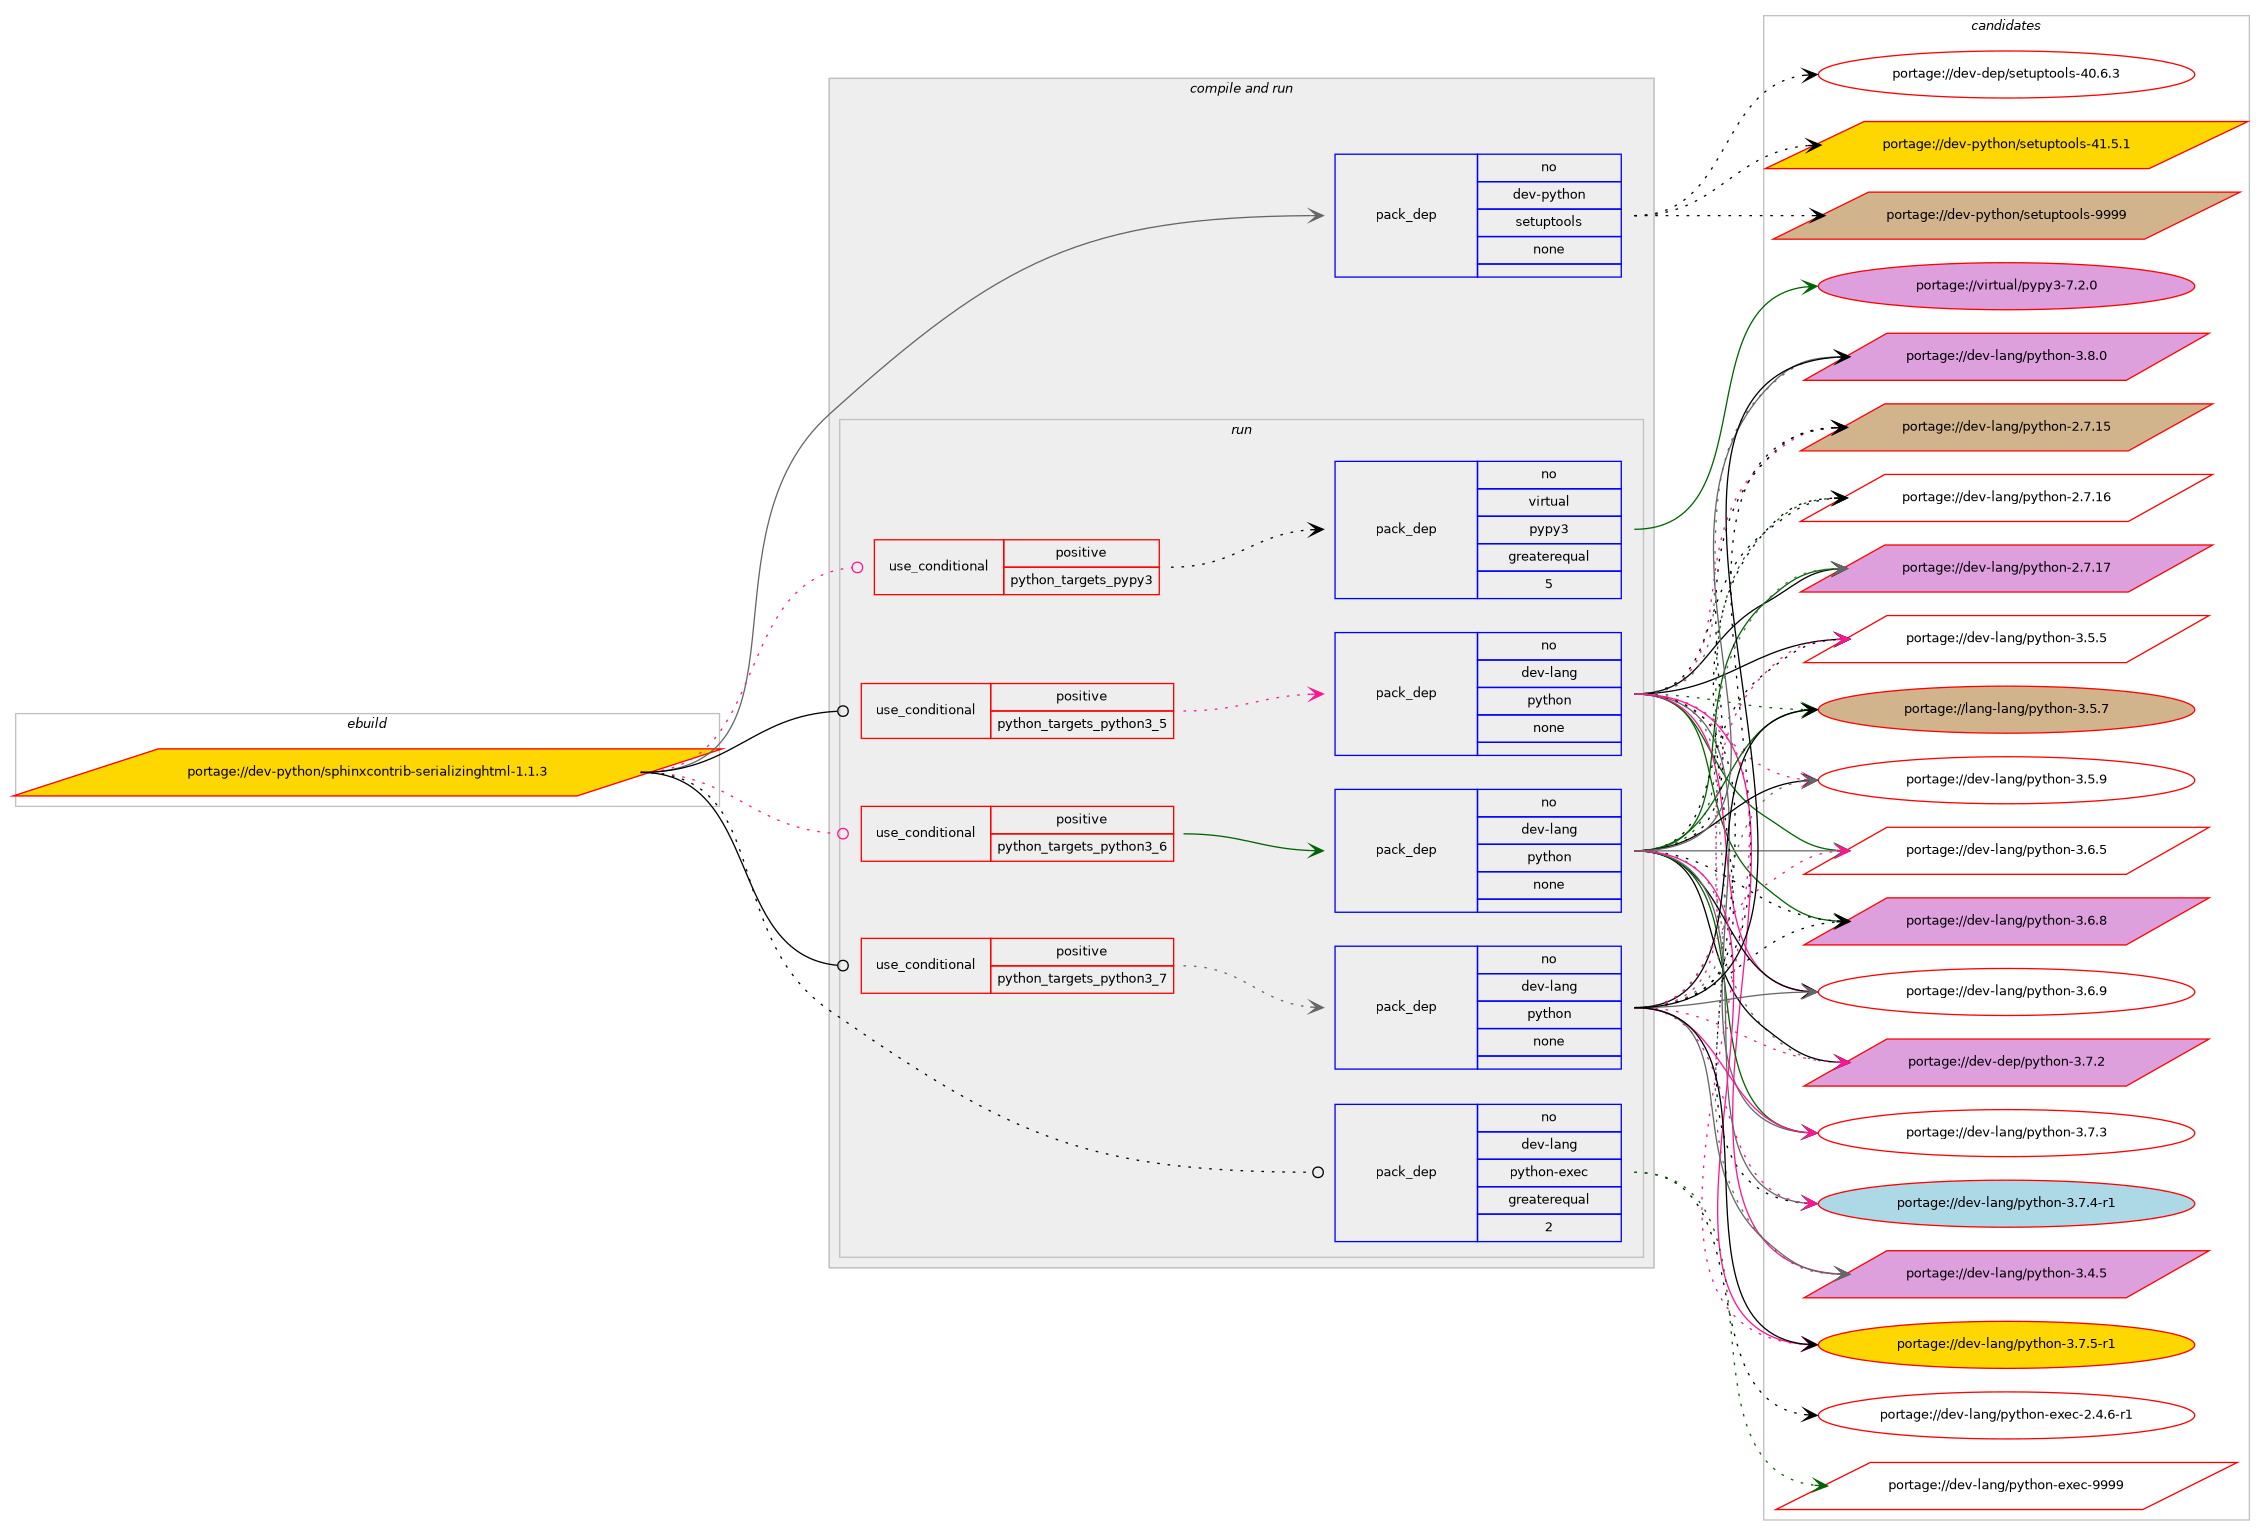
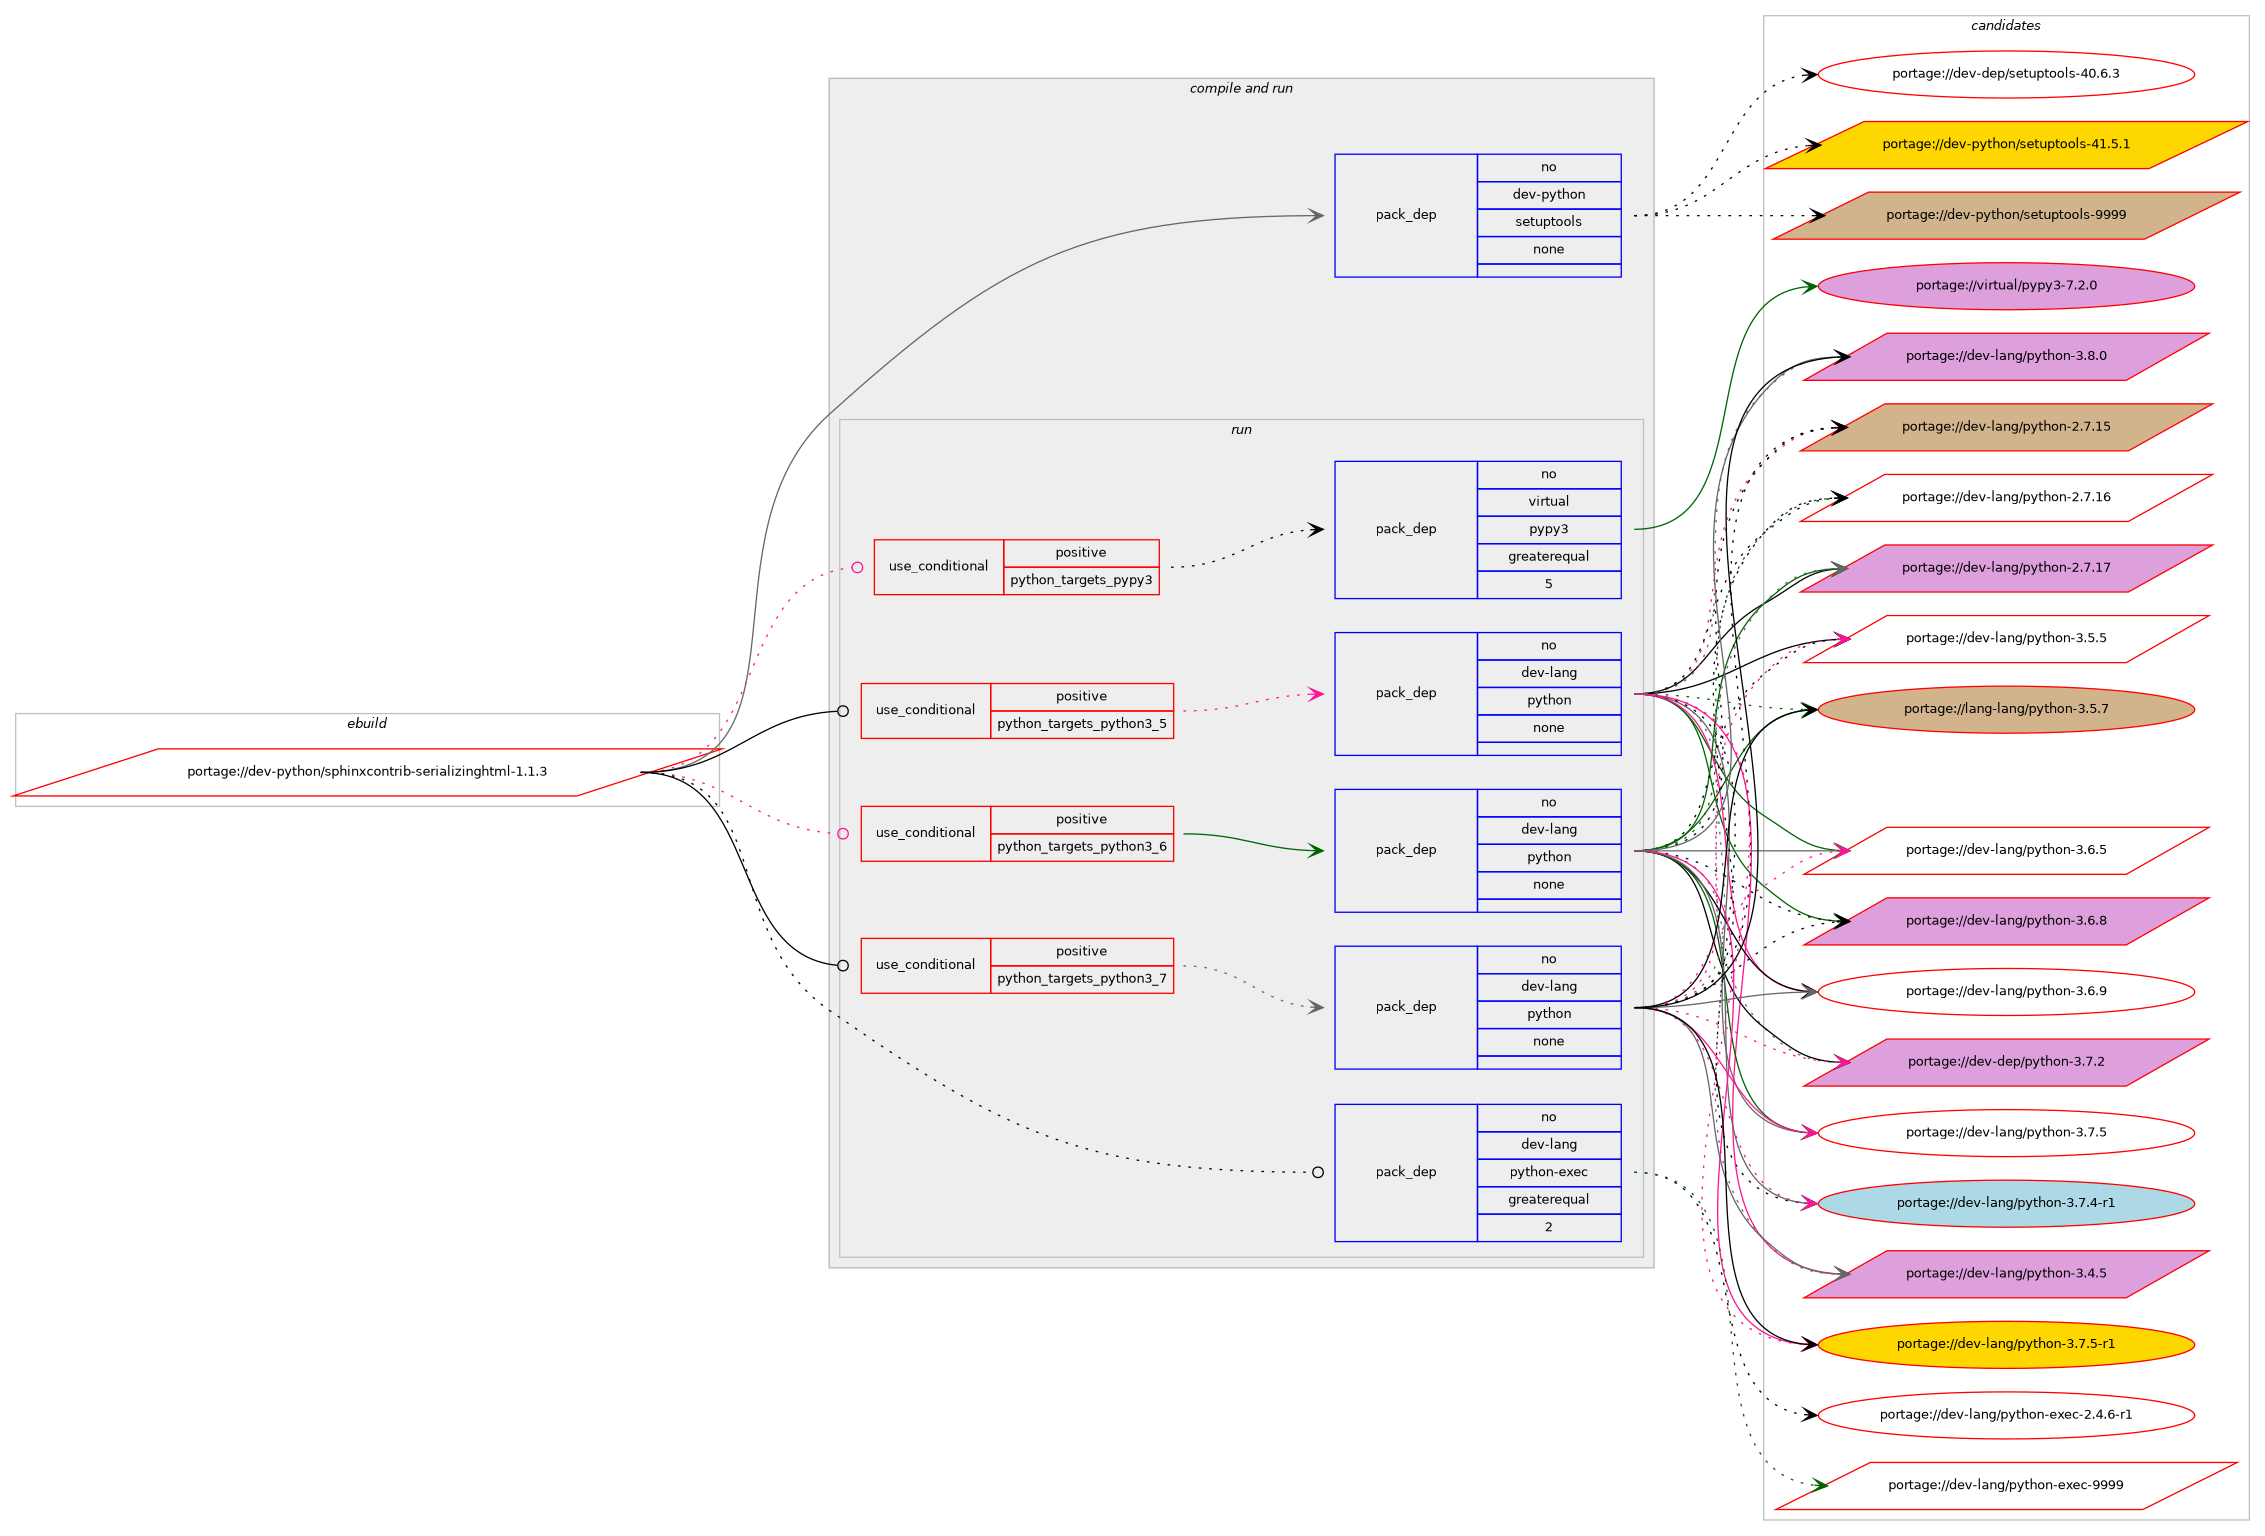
(368, 772) -> (368, 772)
(2007, 780) -> none
(2007, 1133) -> (2007, 1133)
